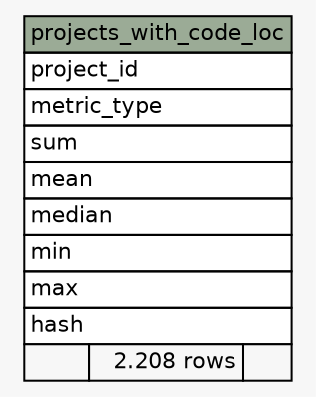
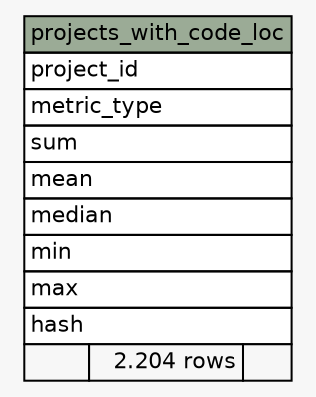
(175, 361) -> (175, 361)
